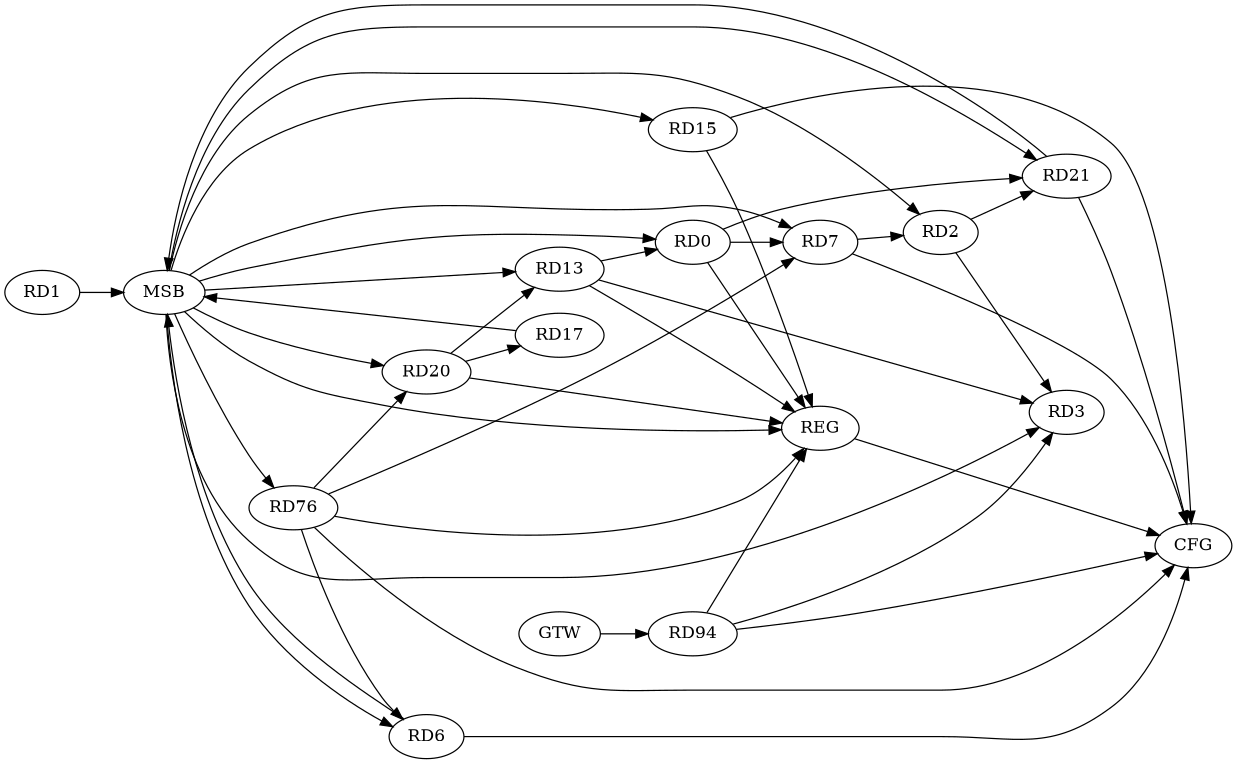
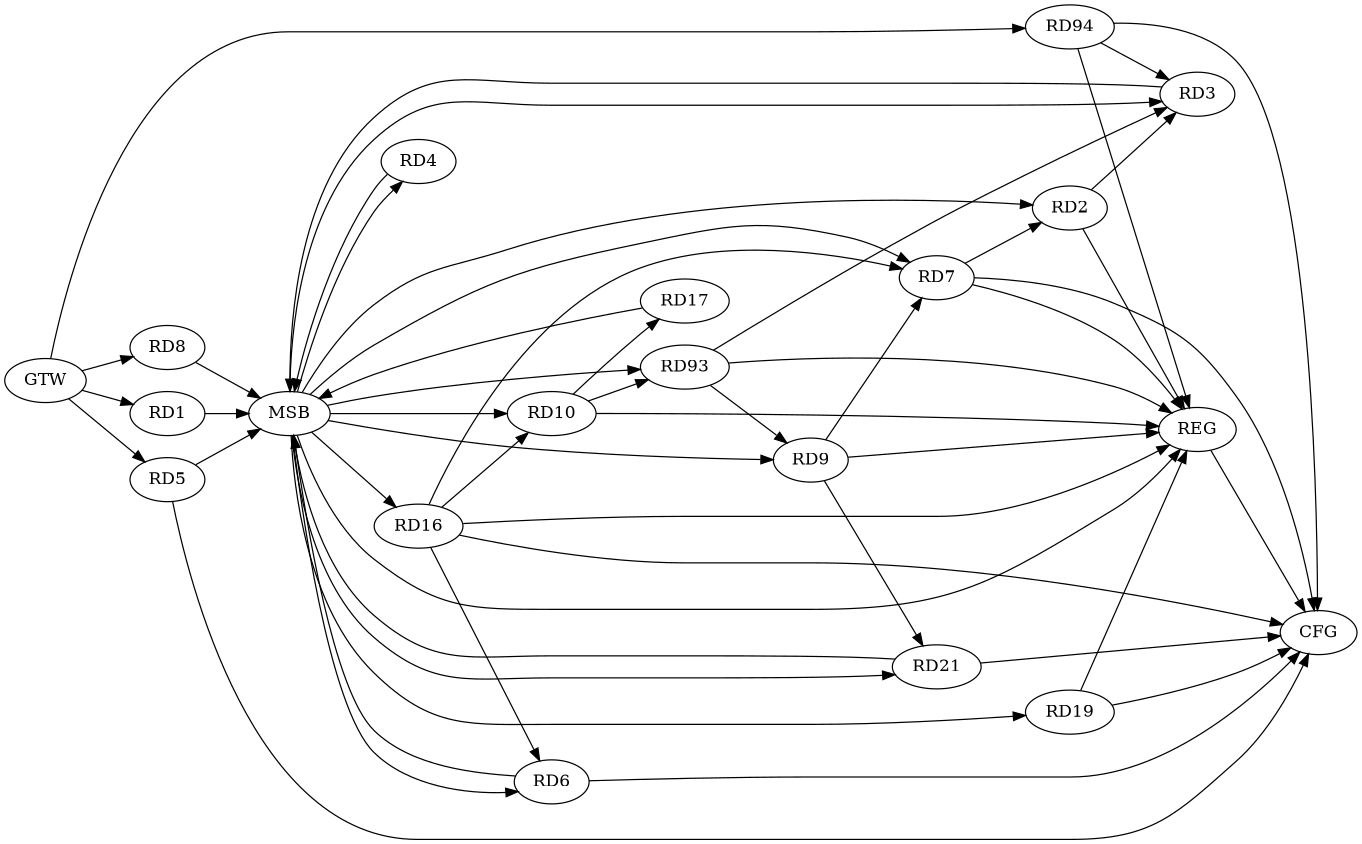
none -> (622, 83)
(693, 130) -> (1070, 712)
none -> (419, 162)
(996, 208) -> (1135, 322)
(693, 242) -> (811, 460)
(560, 269) -> (685, 367)
none -> (1084, 323)
none -> (167, 348)
(427, 372) -> (552, 414)
none -> (102, 396)
none -> (167, 480)
(293, 508) -> (419, 526)
